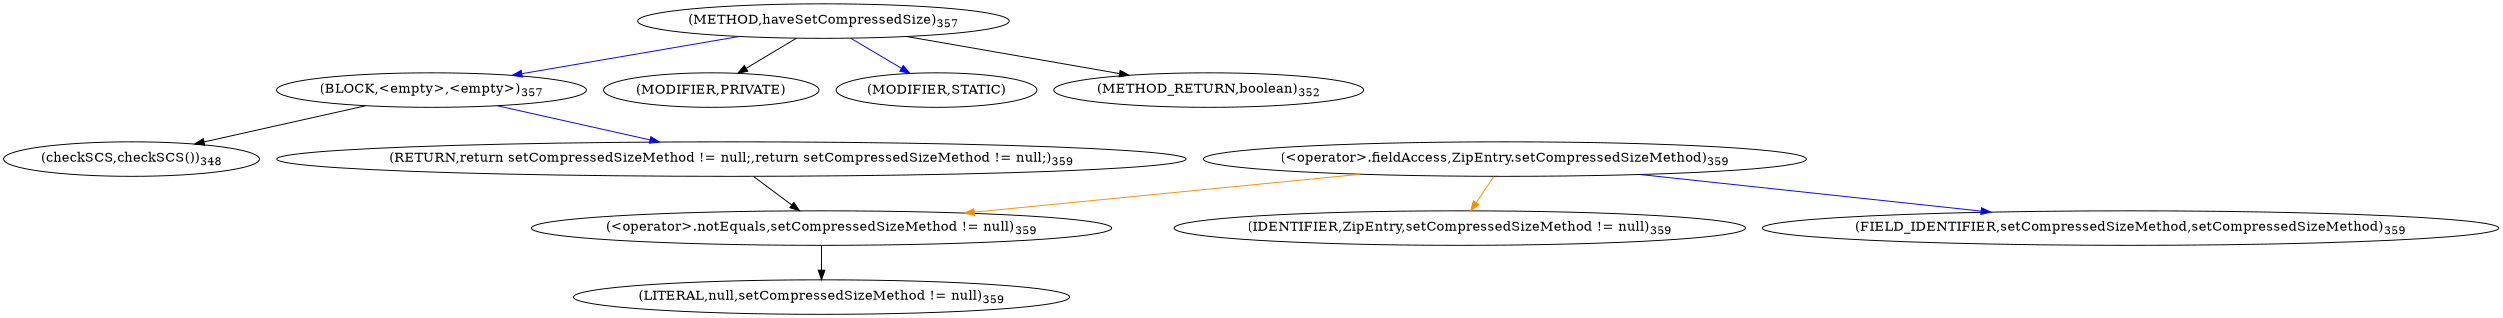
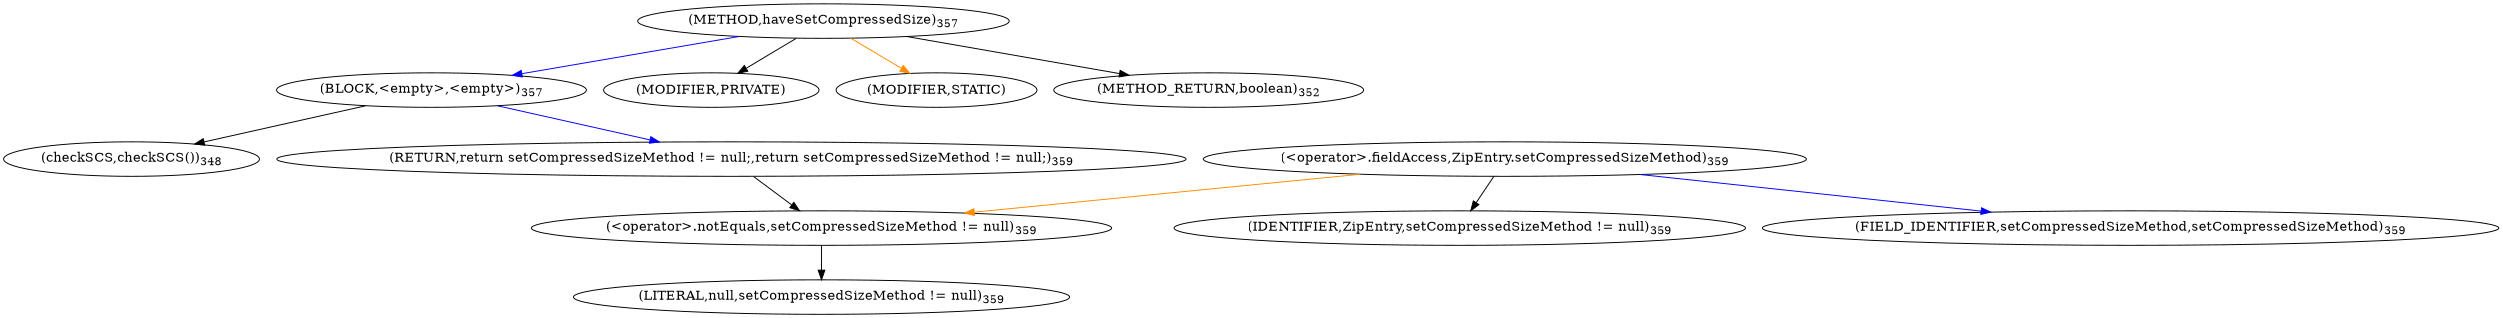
(876, 53) -> (876, 53)
(1485, 190) -> (1485, 190)
